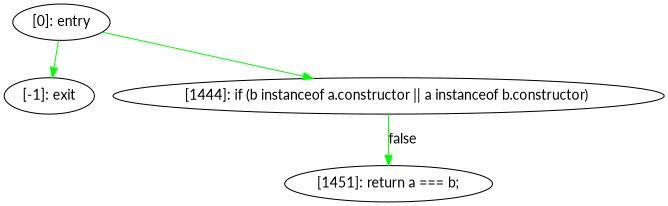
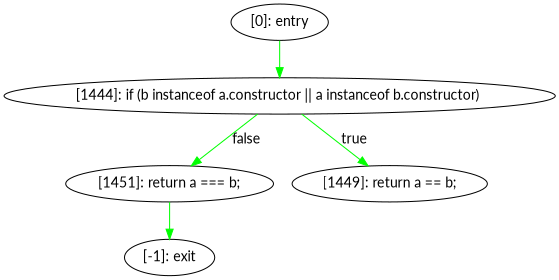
(56, 54) -> (170, 216)
none -> (390, 184)
